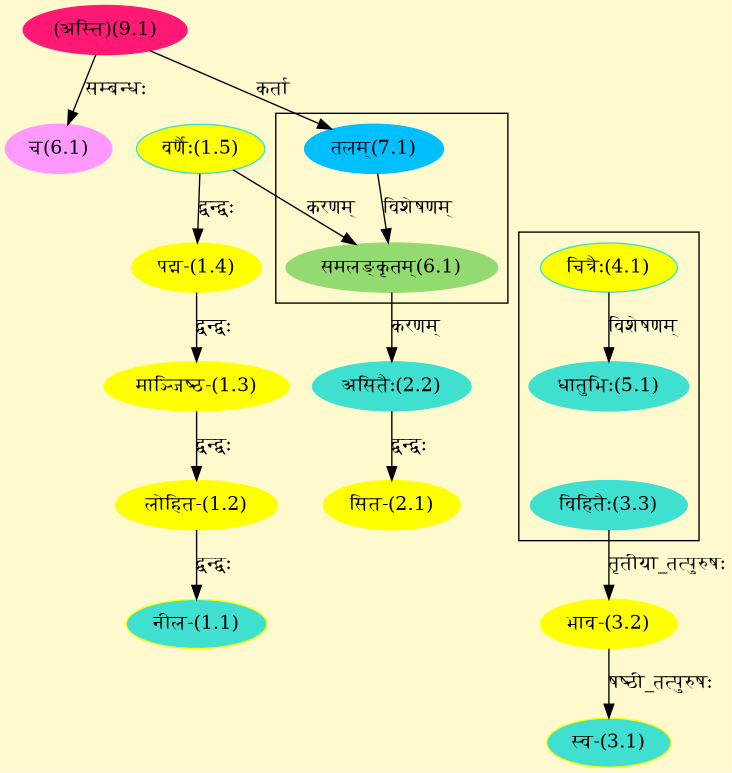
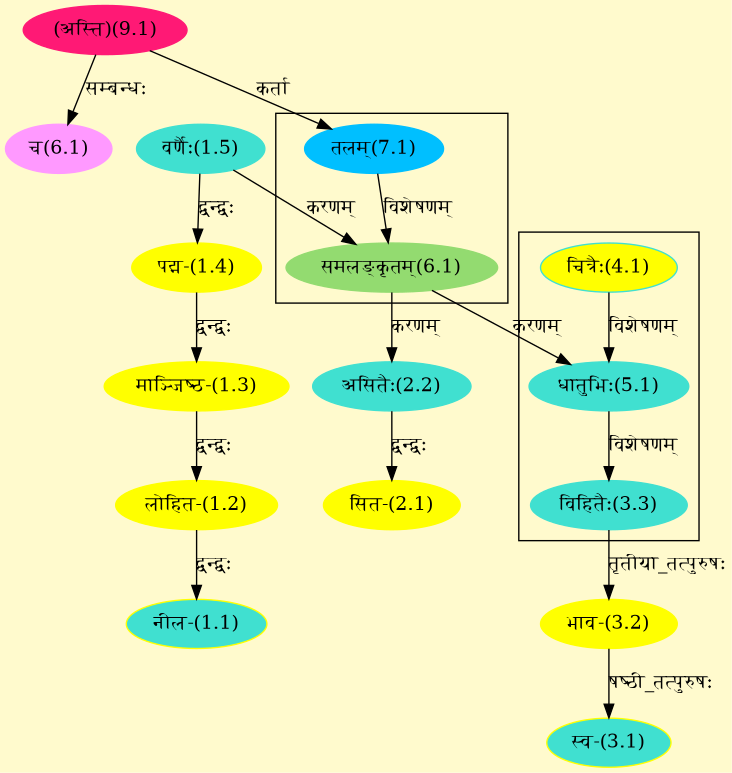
(201, 149) -> (201, 149)
none -> (495, 324)
none -> (609, 439)
